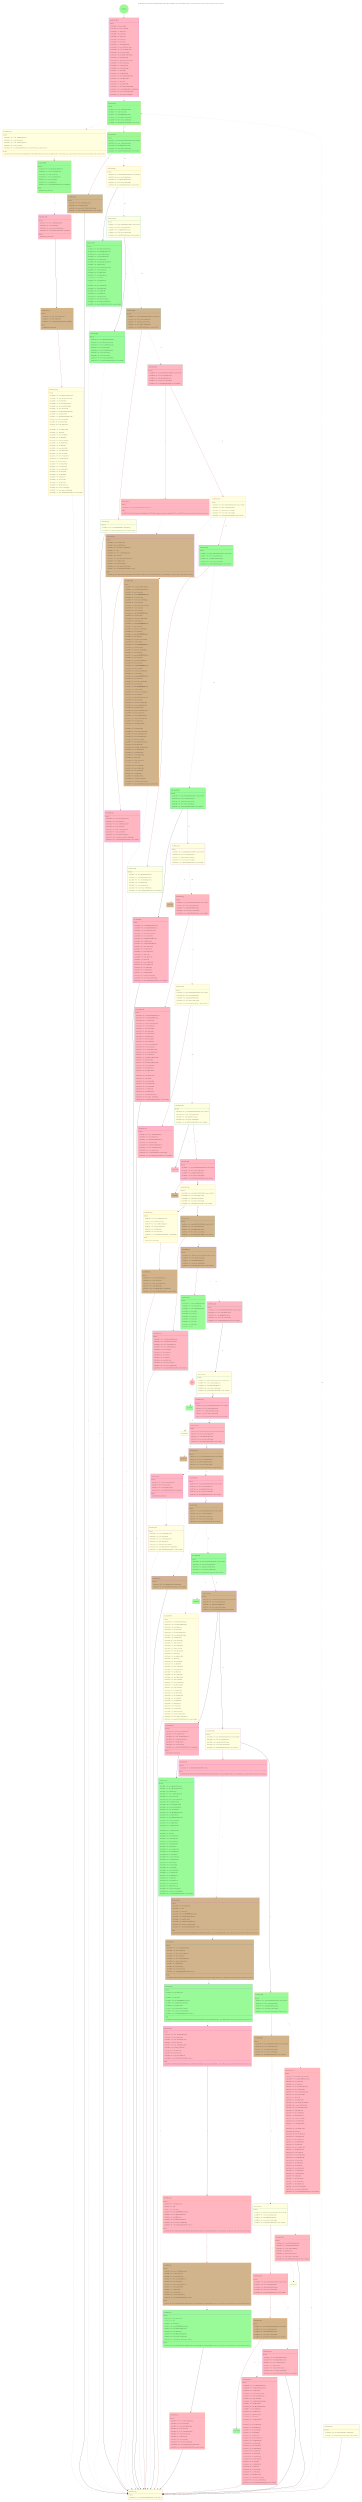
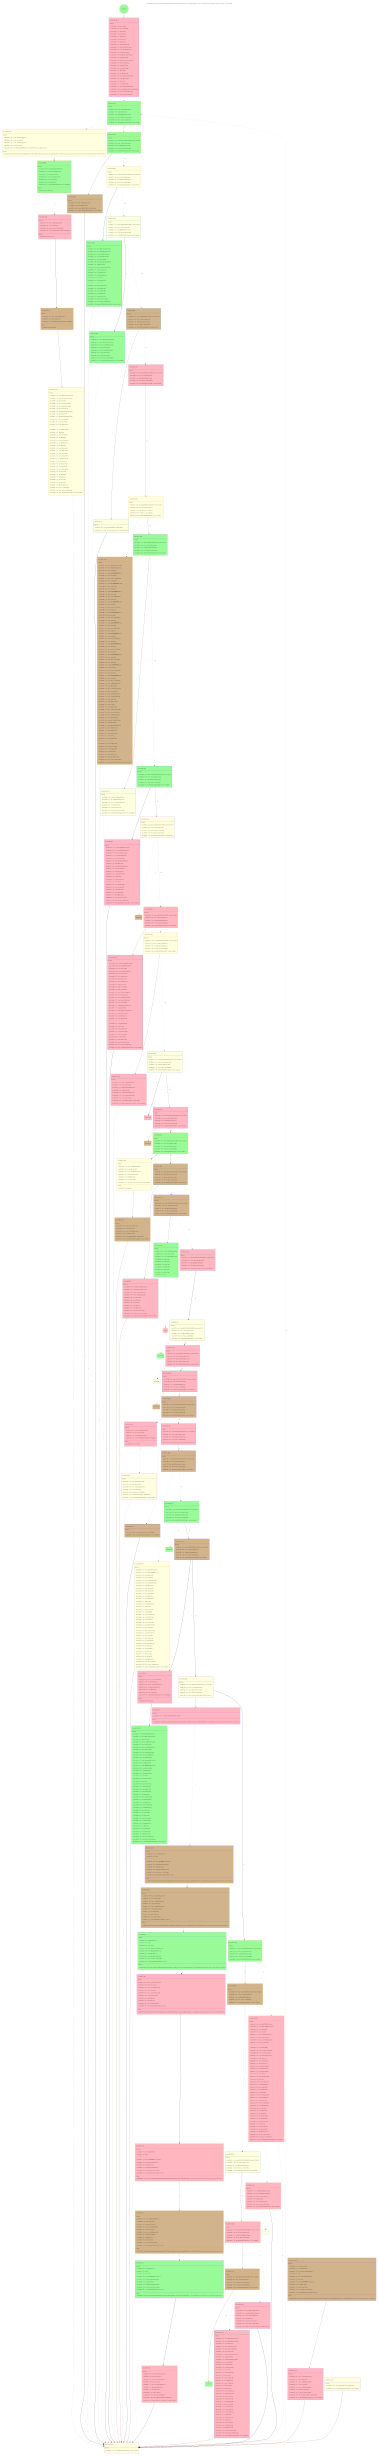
(165, 507) -> none
(198, 1195) -> (170, 1143)
